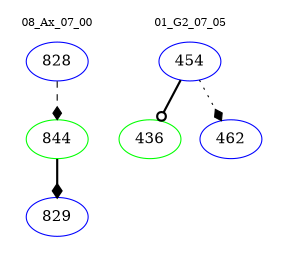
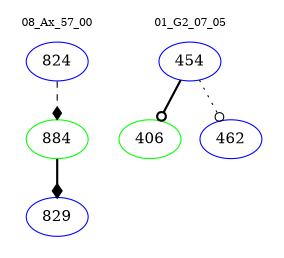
(57, 23) -> (57, 23)
(57, 62) -> (57, 62)
(207, 95) -> (208, 96)
(57, 139) -> (57, 139)
(150, 139) -> (150, 139)
